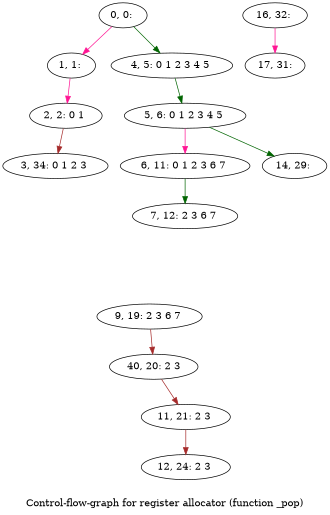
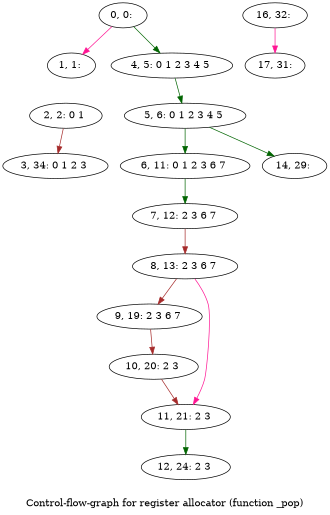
(69, 87) -> none
(185, 137) -> (185, 137)
none -> (185, 266)
(154, 367) -> (154, 367)
(186, 439) -> (186, 439)
